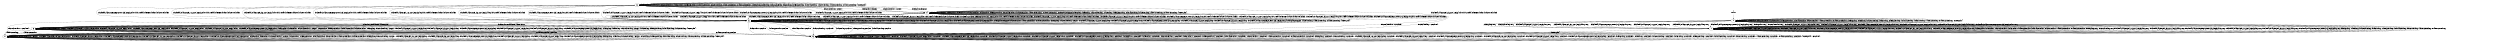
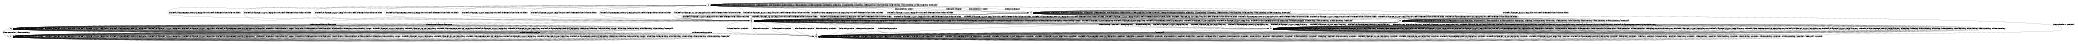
(1733, 13) -> none
